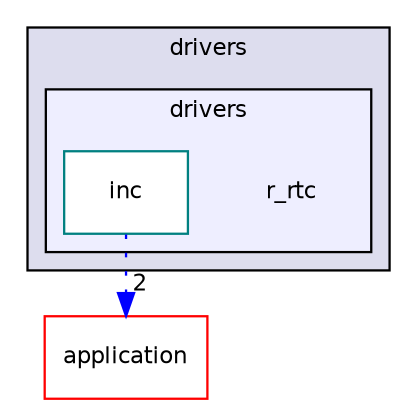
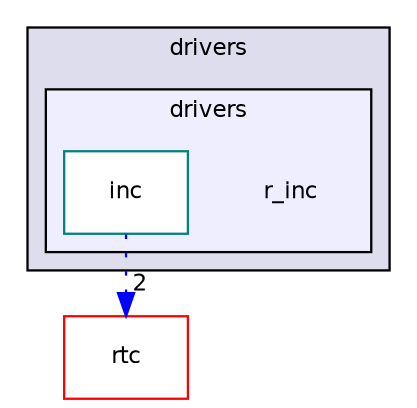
(291, 192) -> (291, 192)
(126, 358) -> (126, 358)
